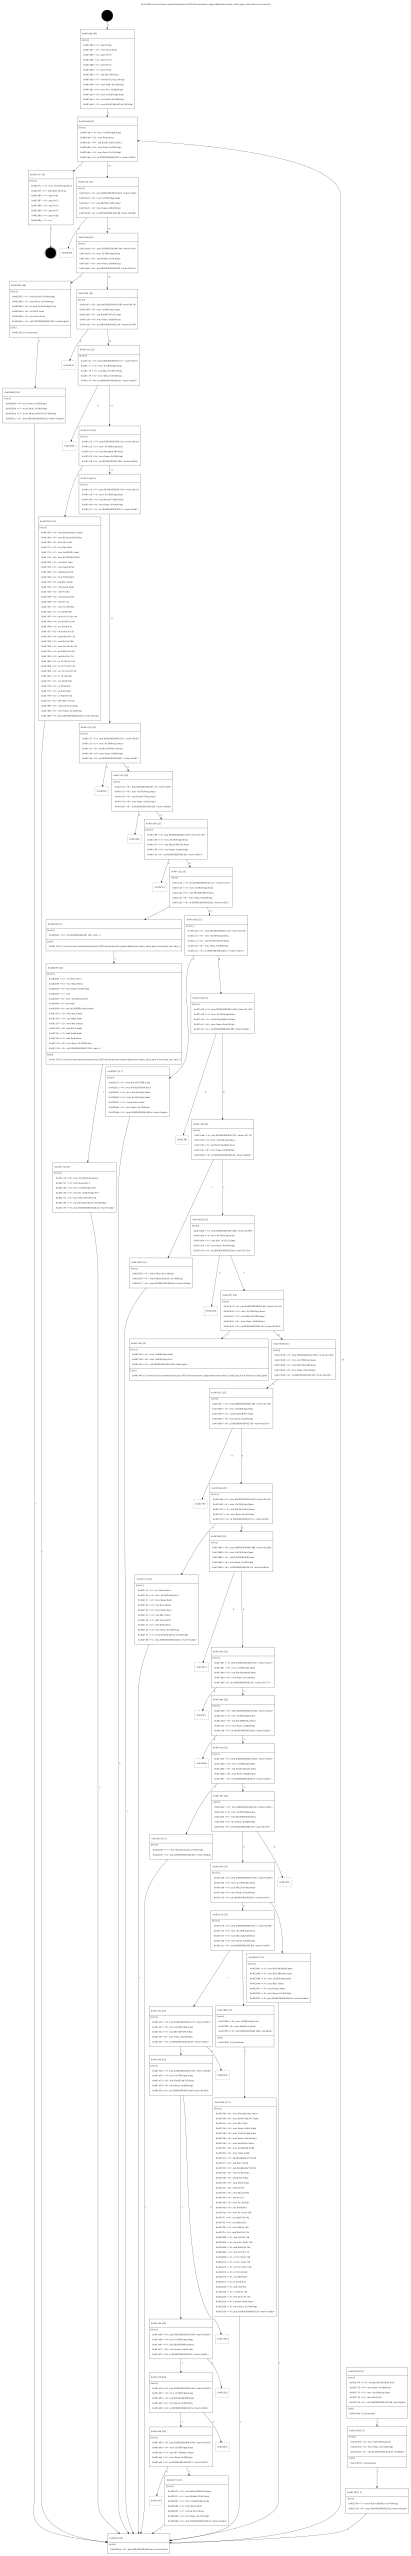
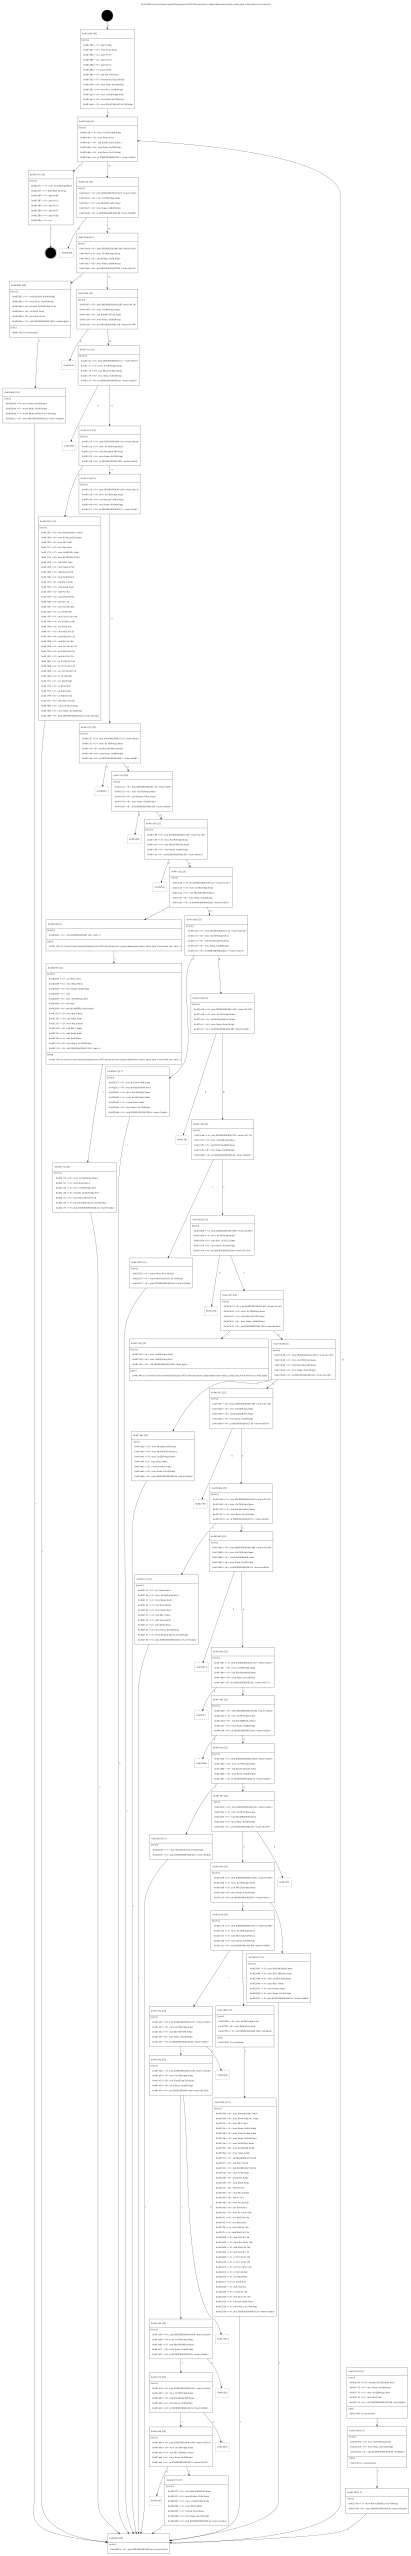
none -> (163, 1456)
